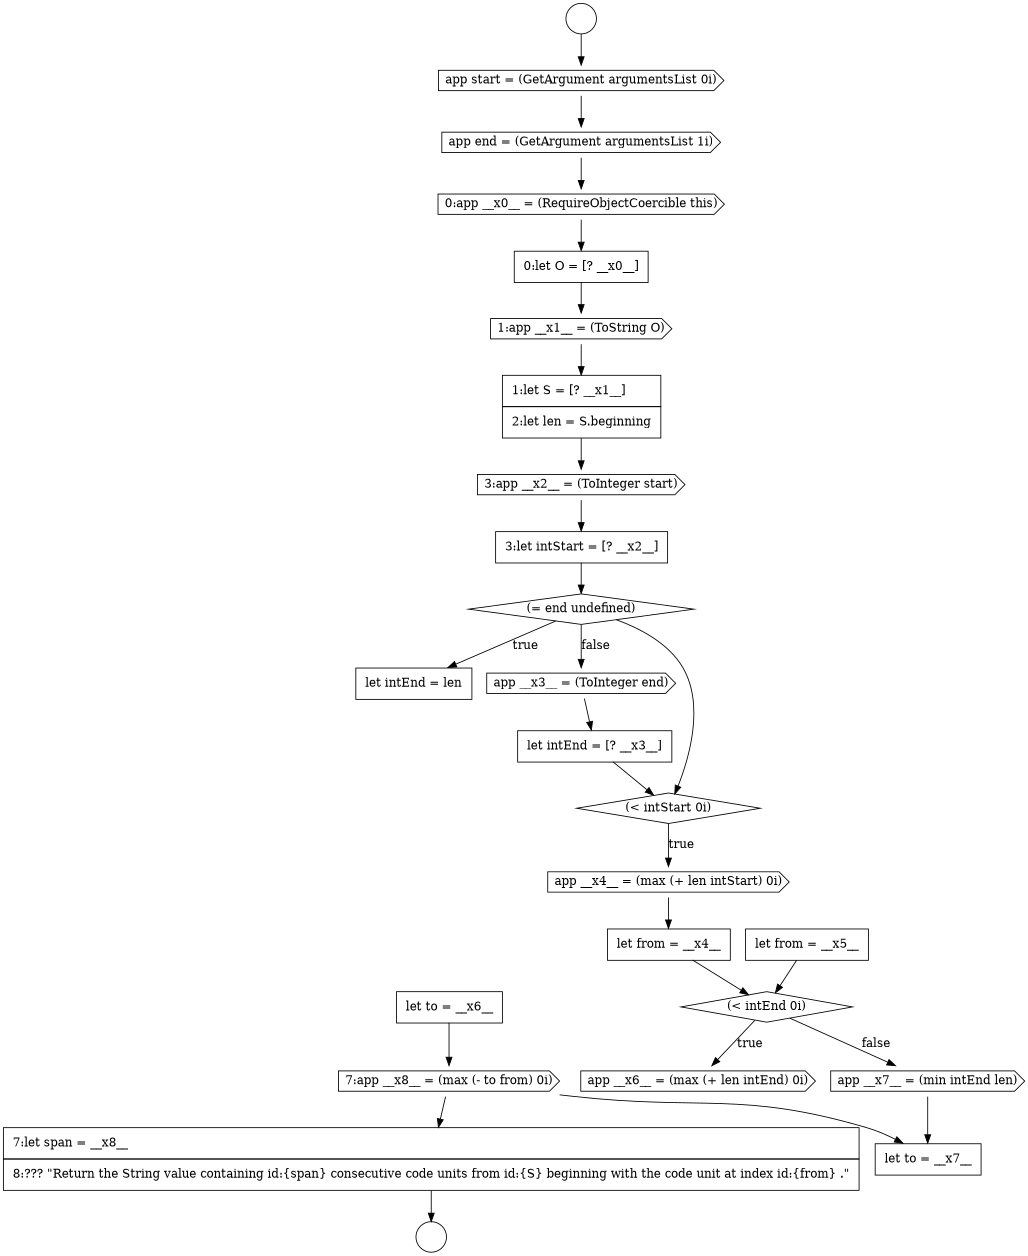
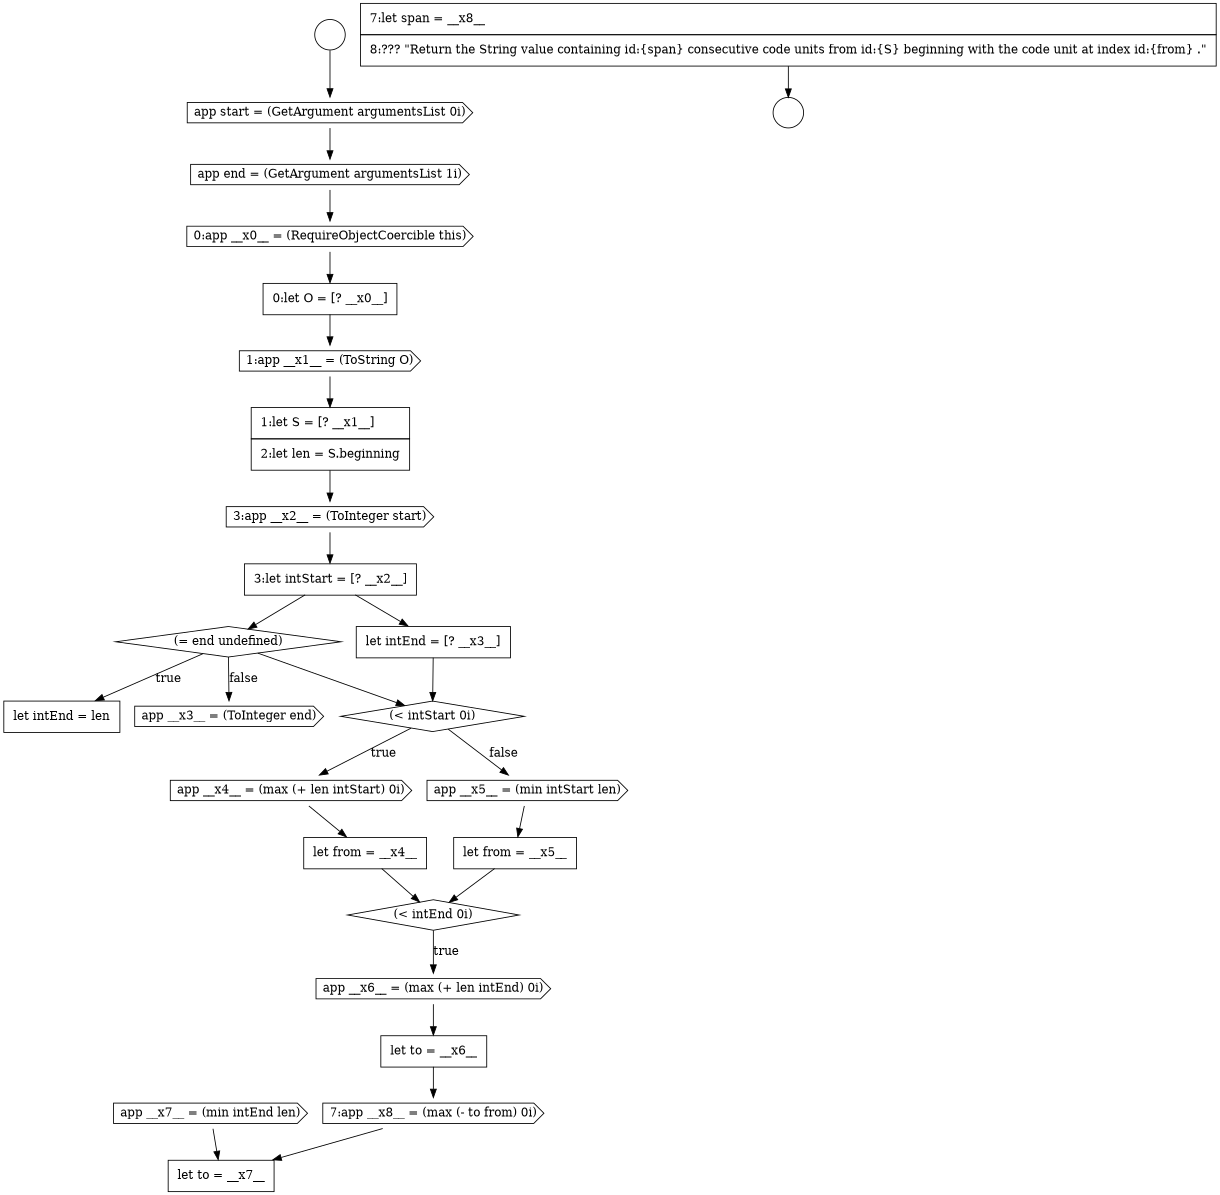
(587, 710) -> (378, 608)
none -> (527, 790)
none -> (433, 1015)
(839, 1040) -> none
(443, 1108) -> none
